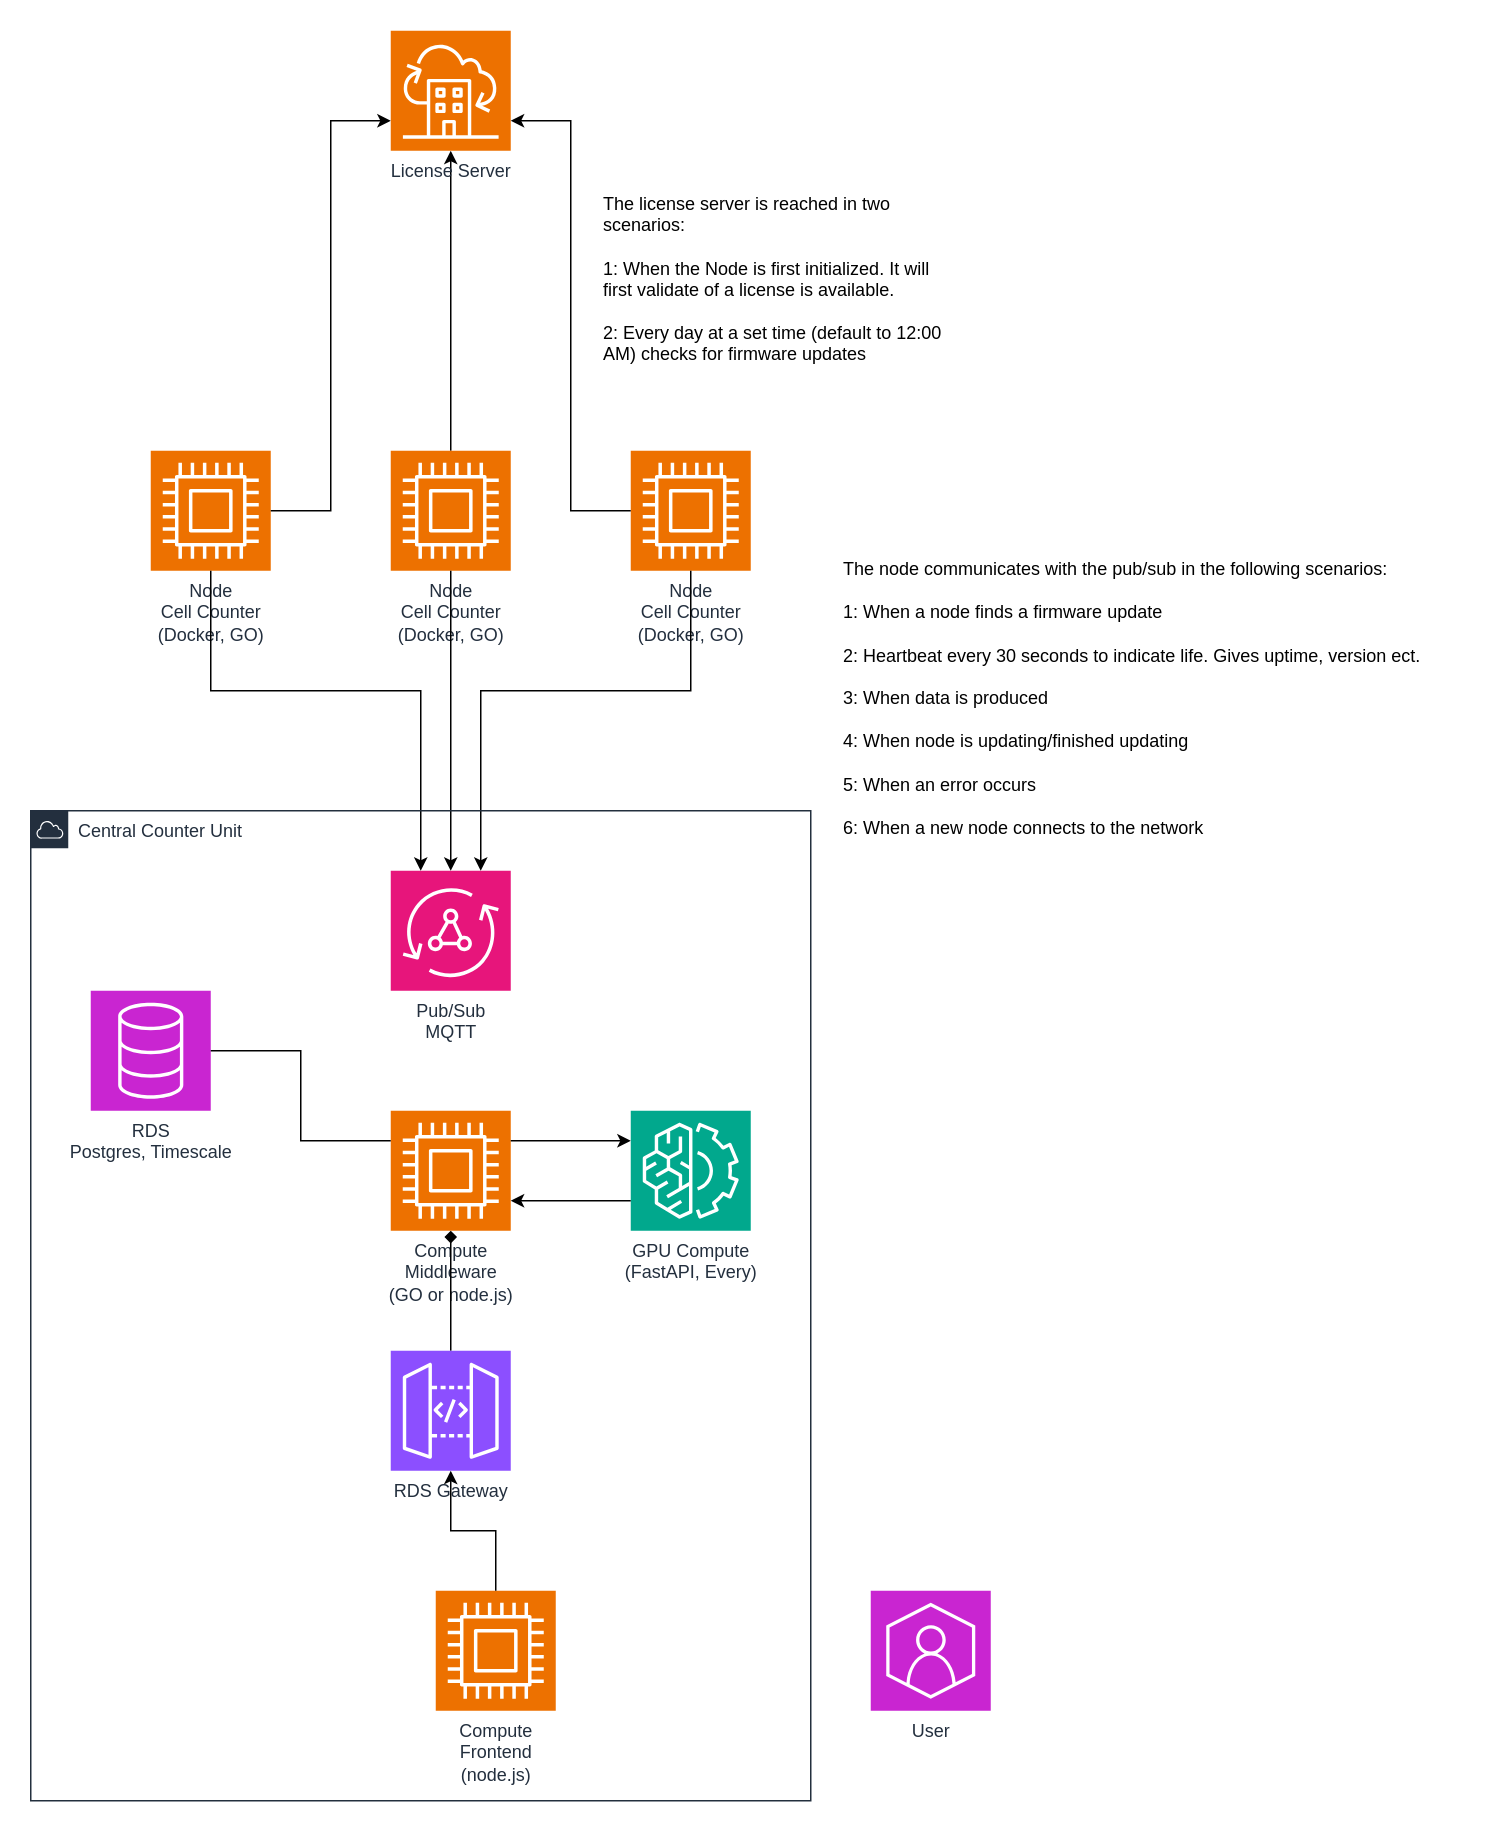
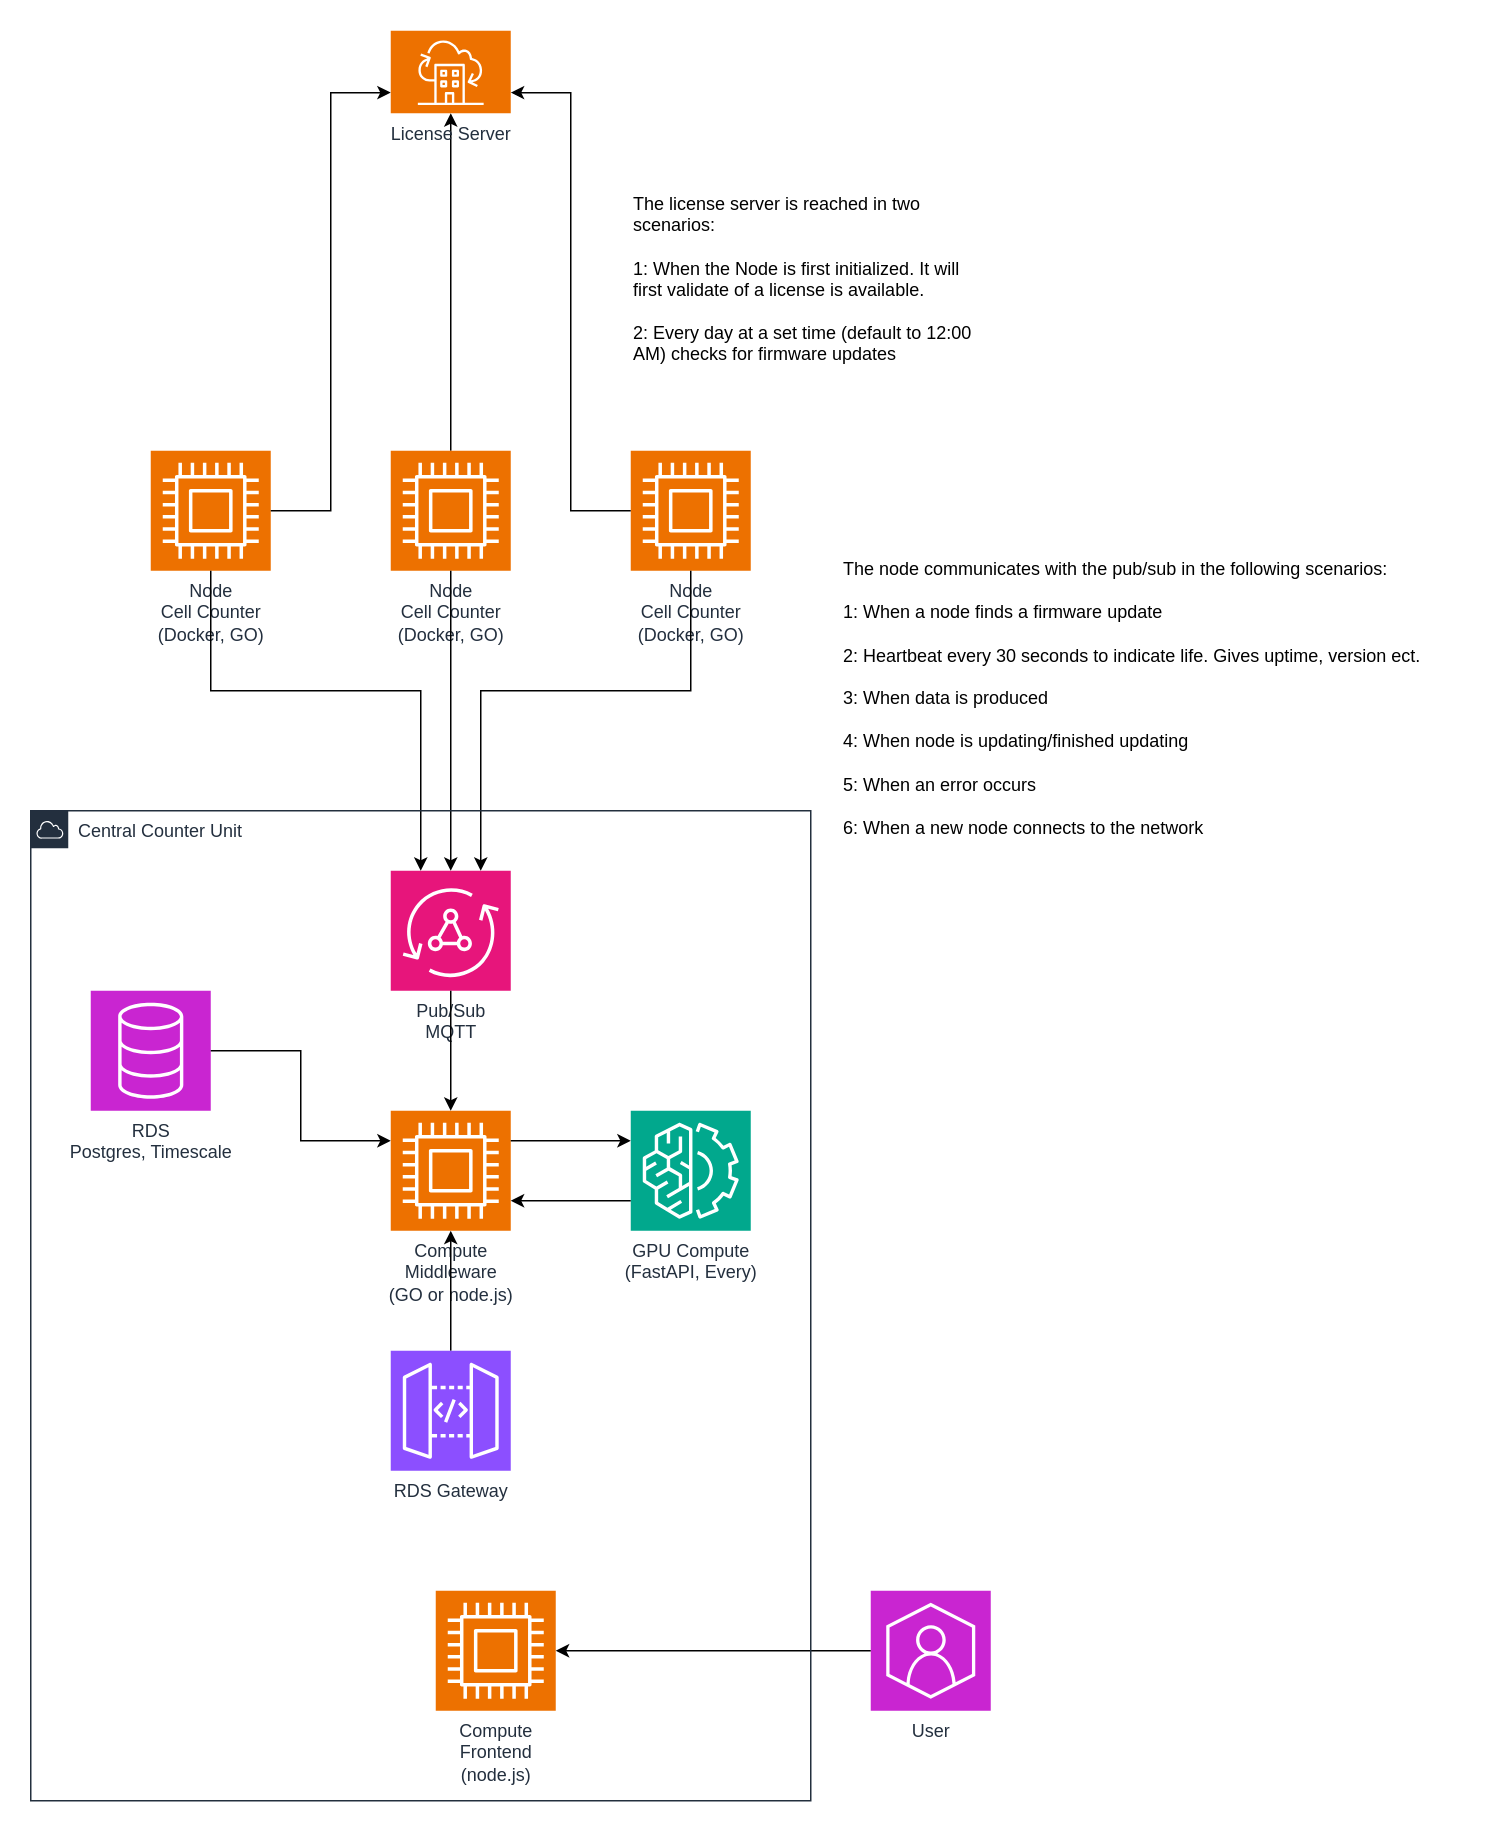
(451, 91) -> (451, 72)
(781, 301) -> (811, 301)
none -> (451, 1046)
(383, 1141) -> (379, 1141)
(451, 1243) -> (451, 1242)
(479, 1531) -> none
none -> (719, 1651)
